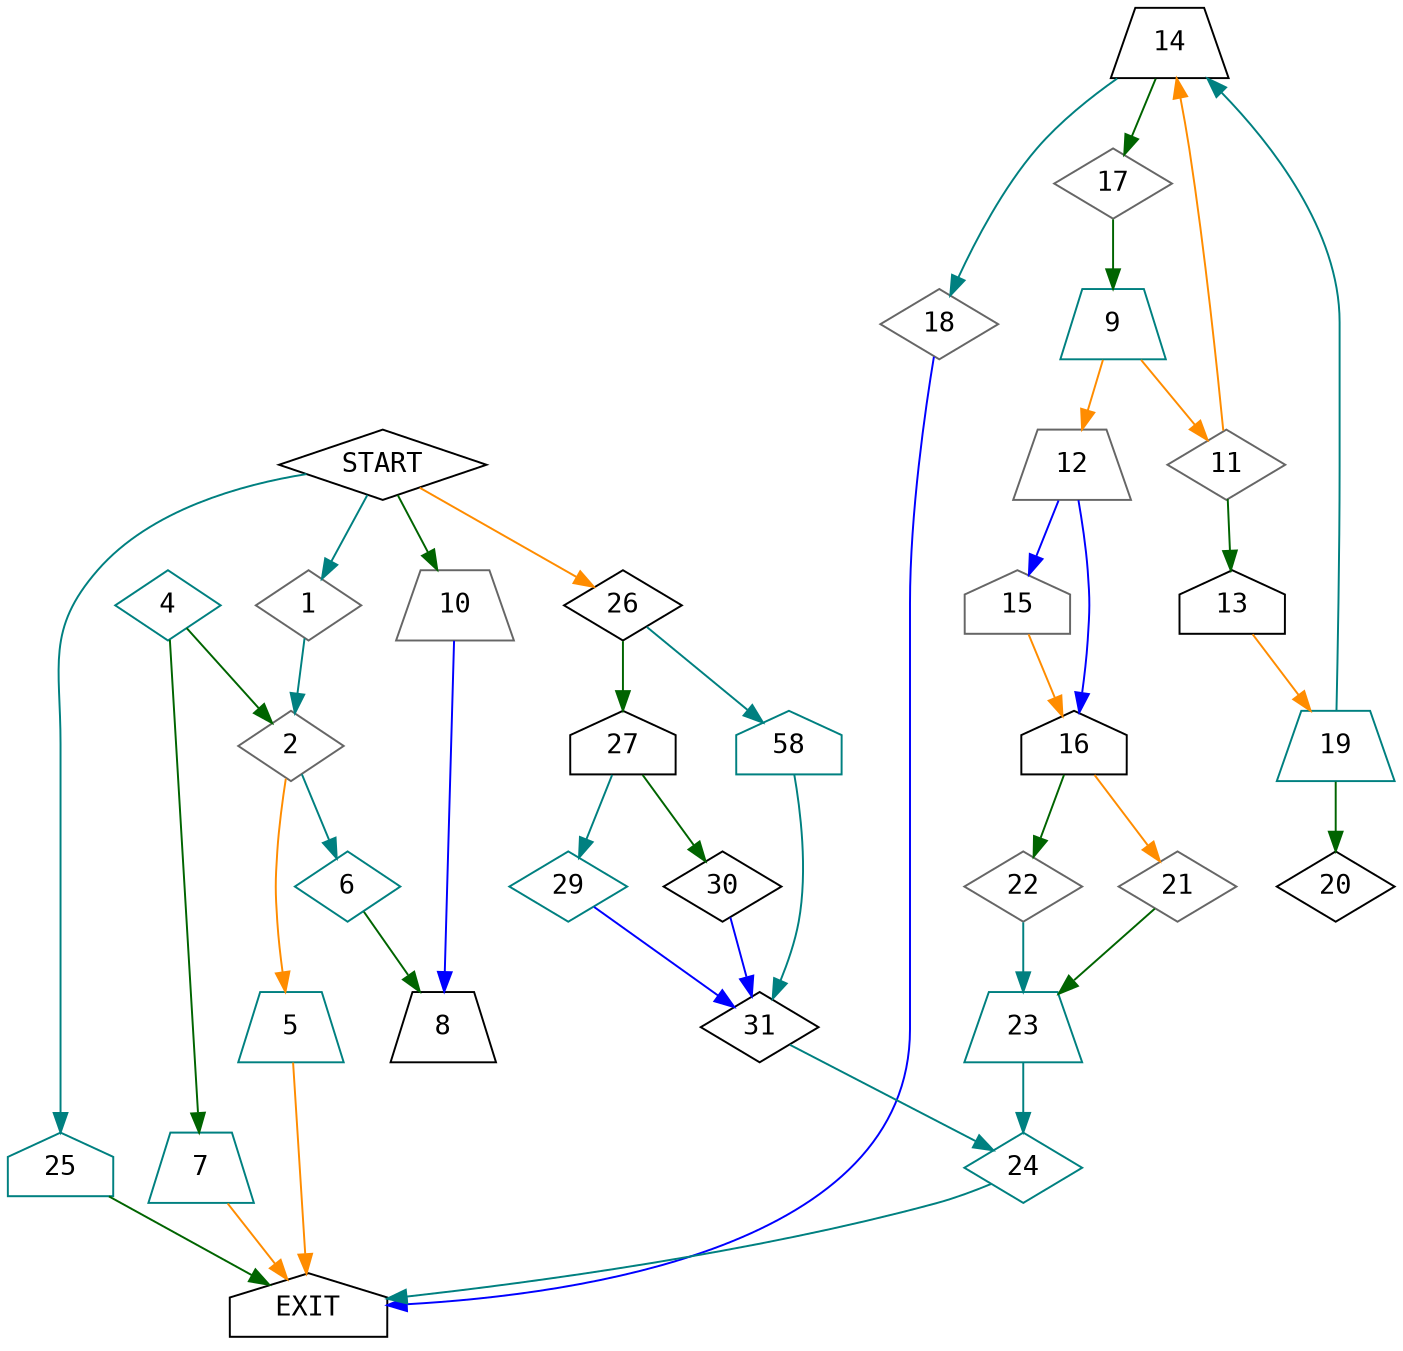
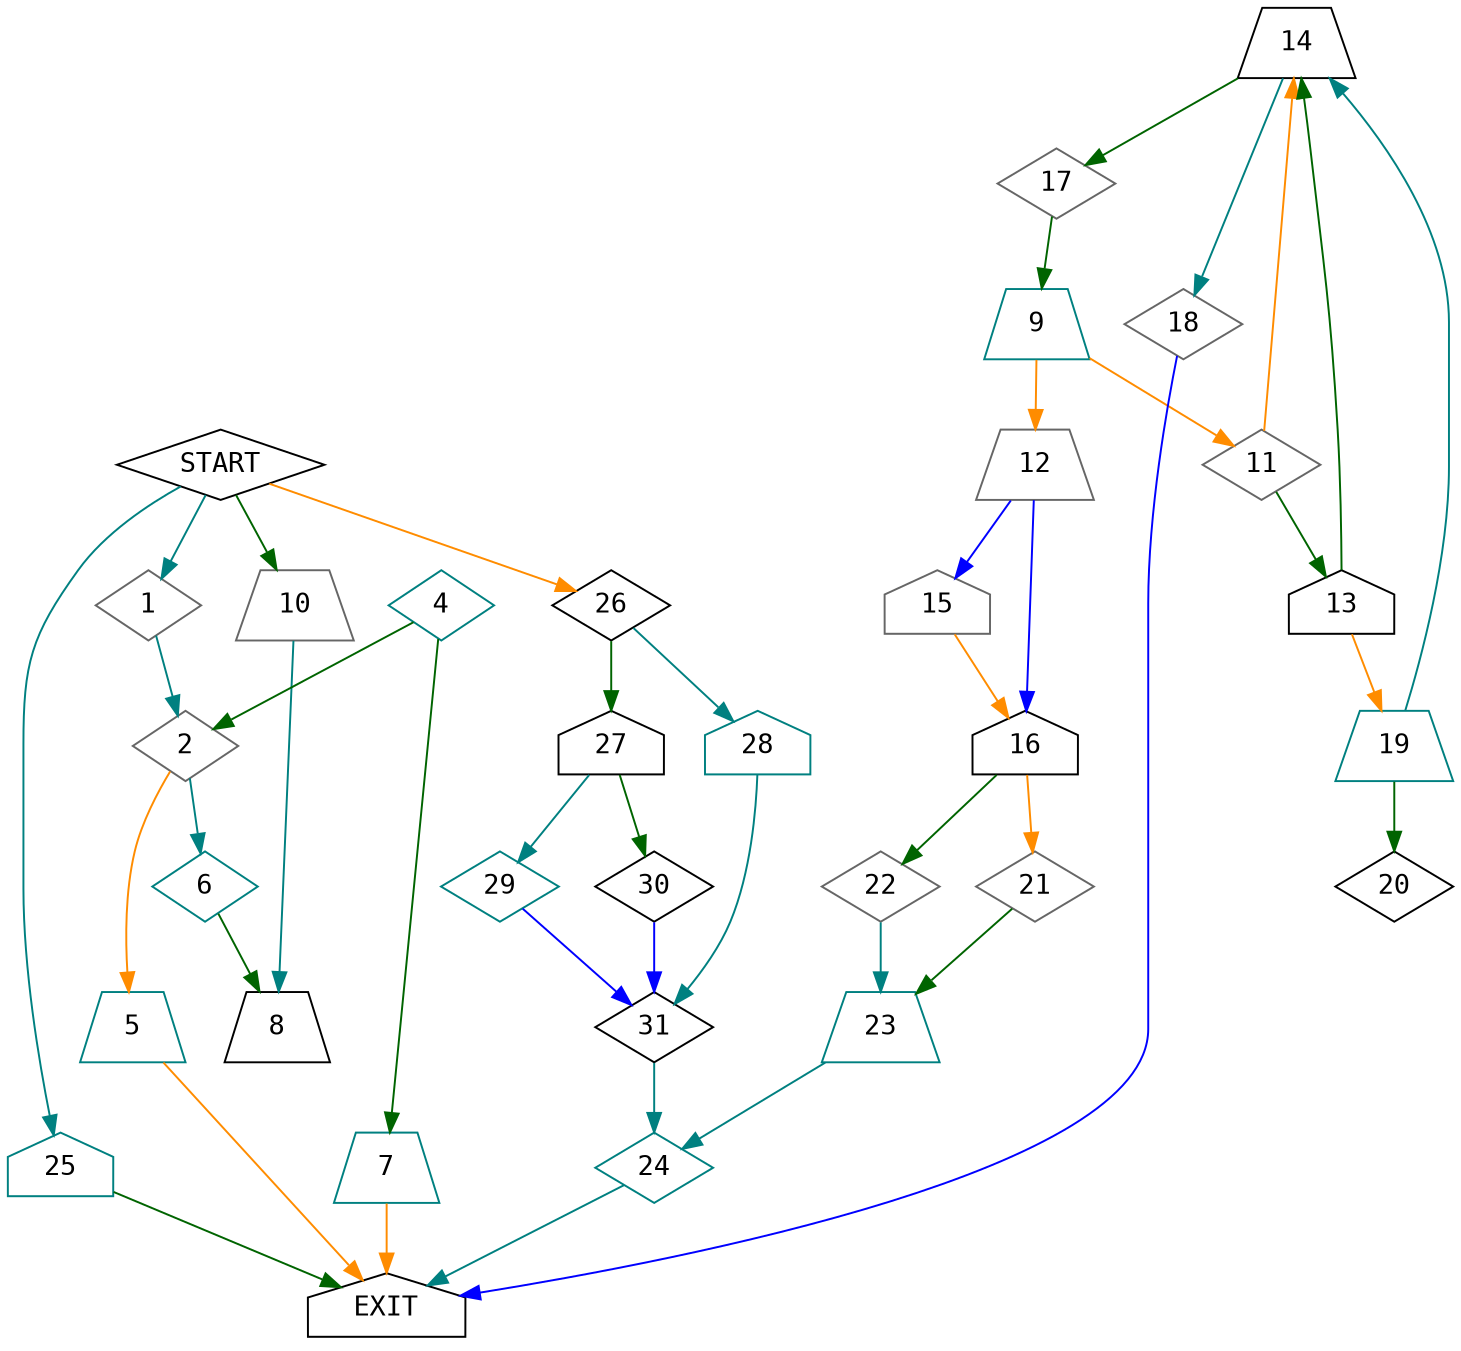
none -> (1331, 333)
(789, 746) -> (758, 746)
(449, 806) -> (287, 806)
